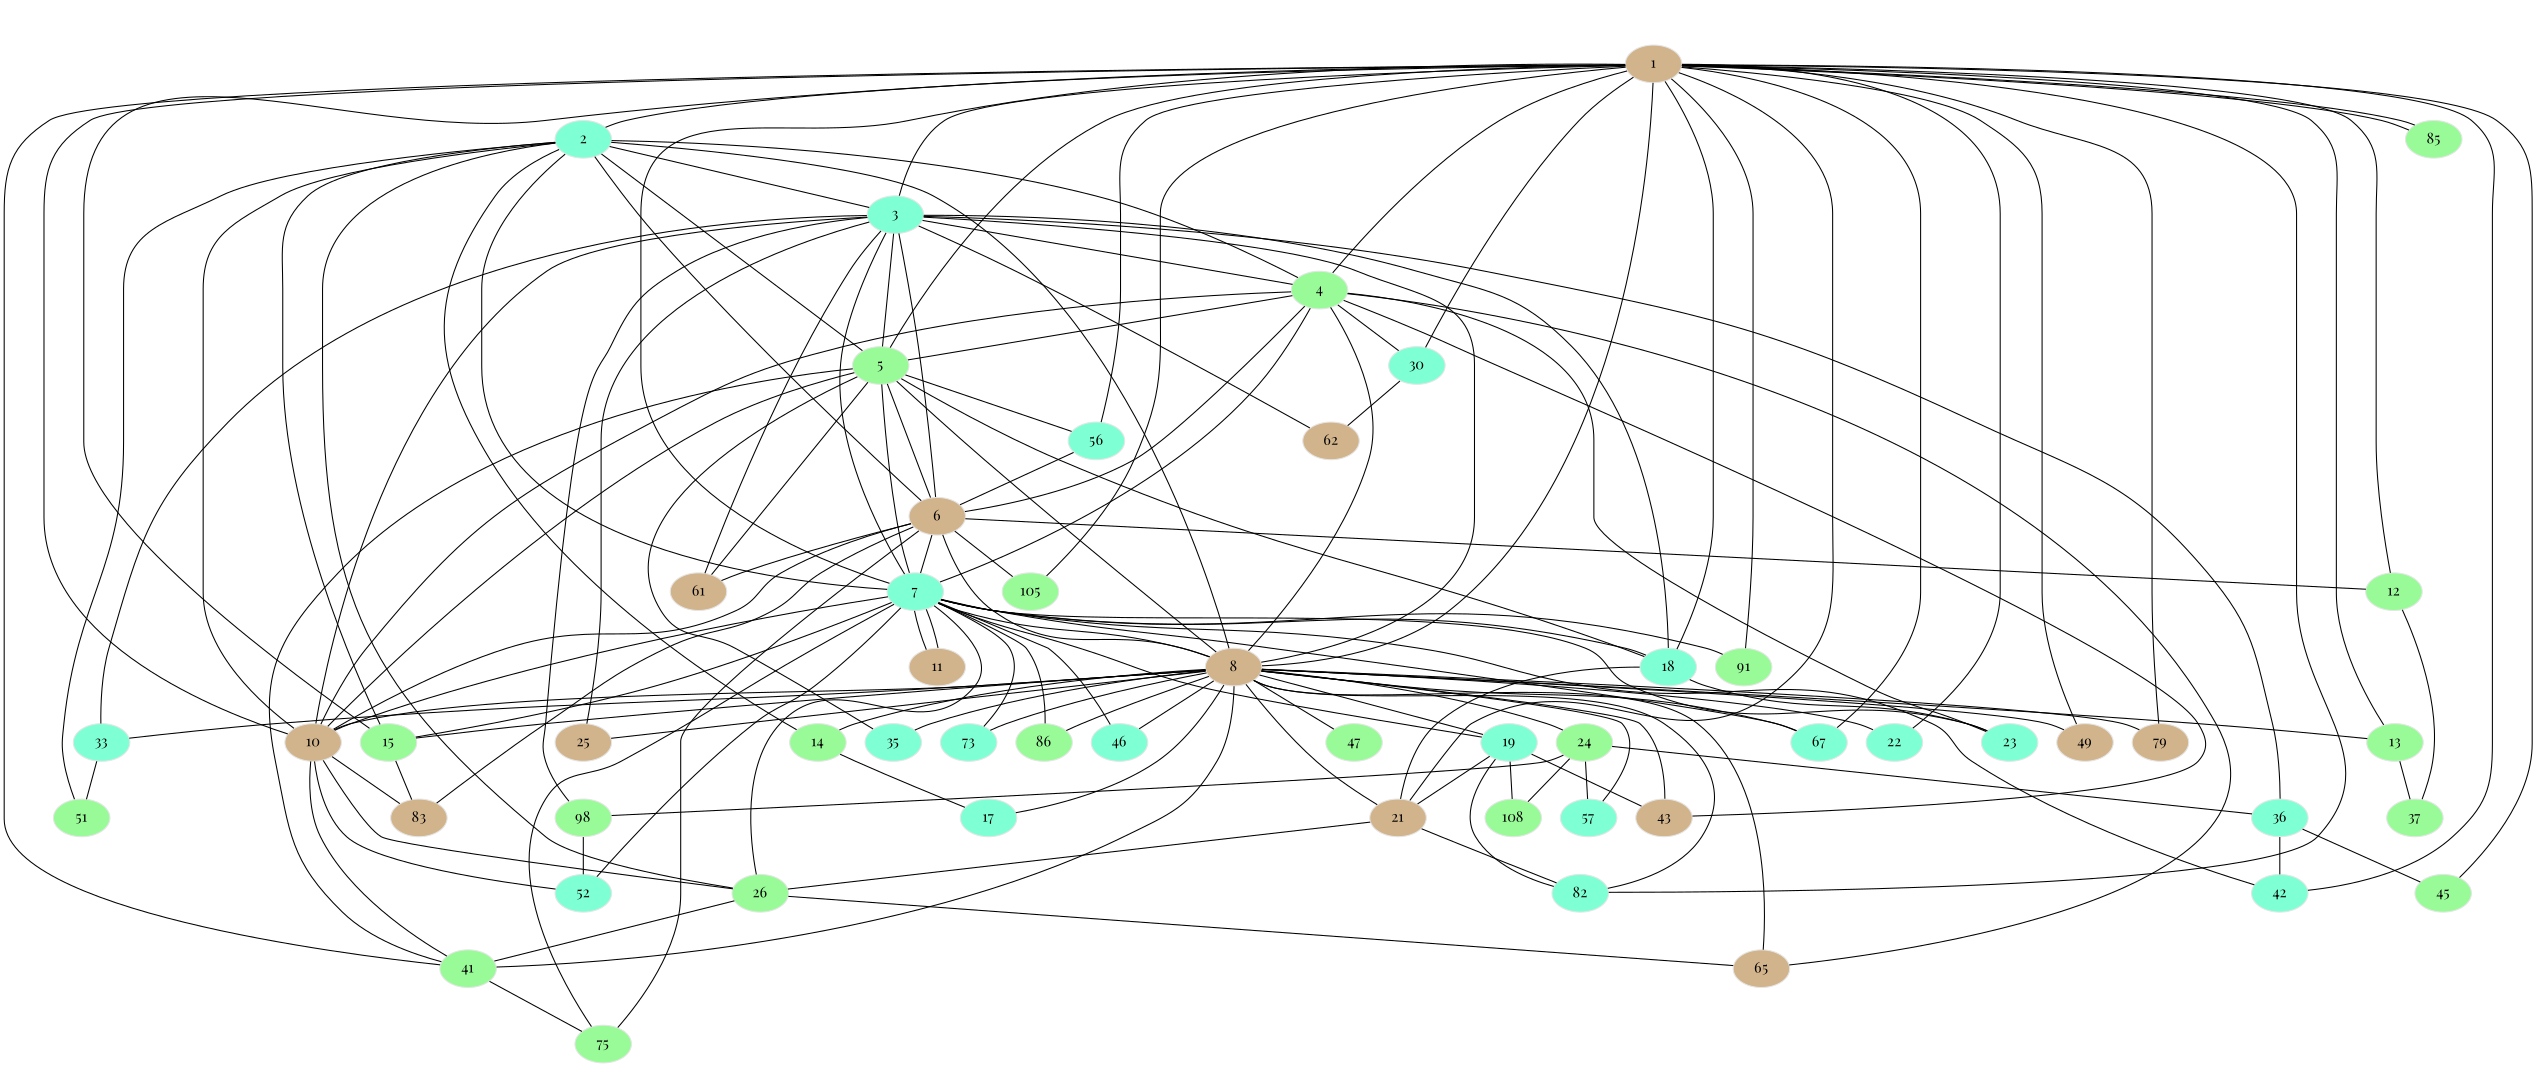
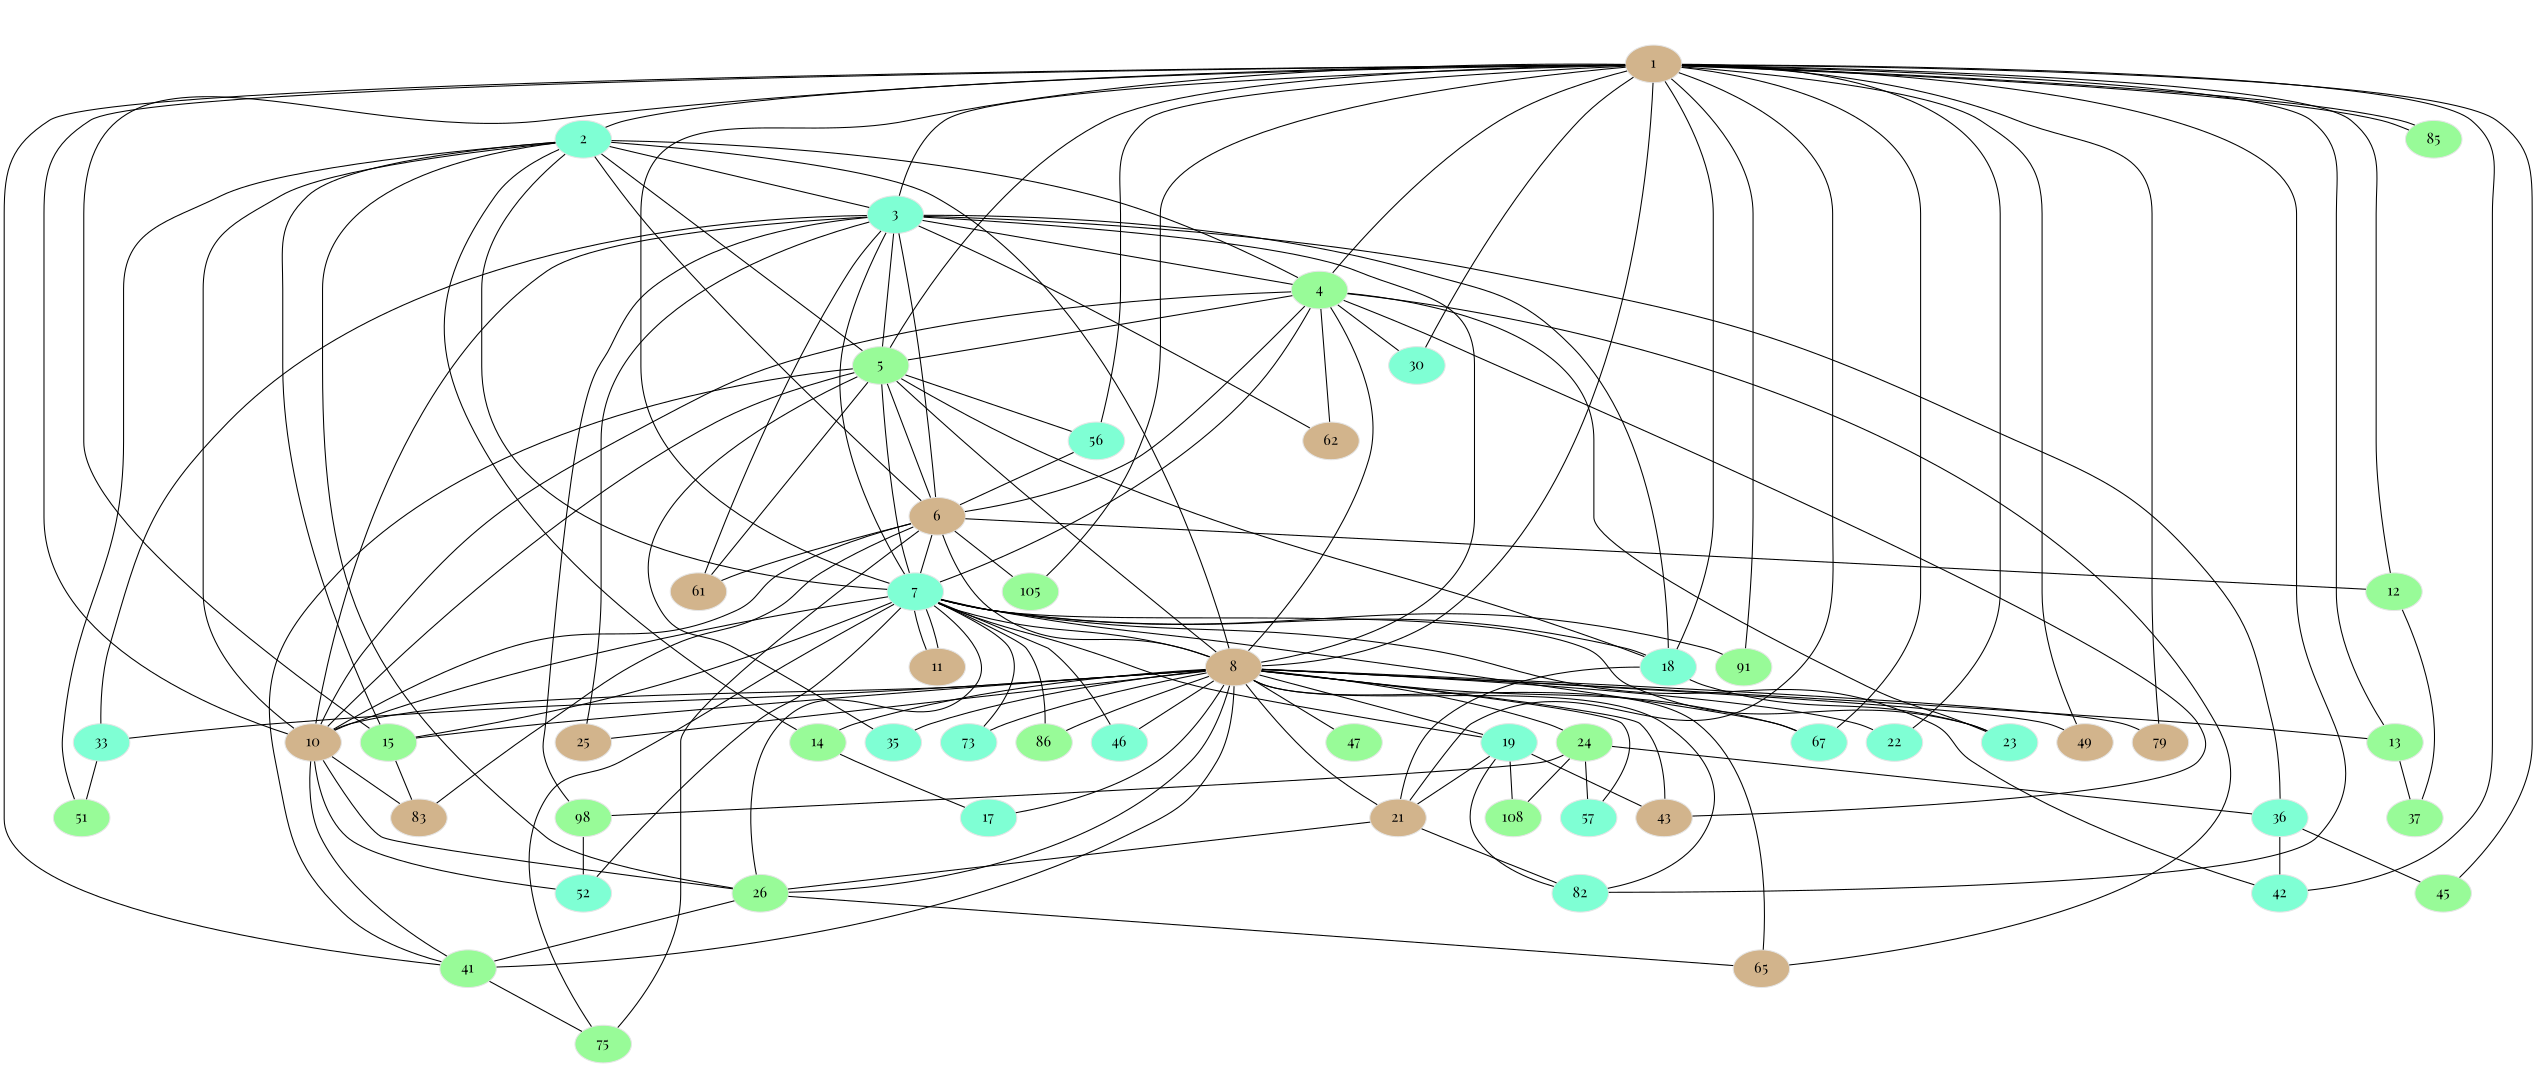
(1376, 401) -> (1325, 365)
none -> (1043, 849)
